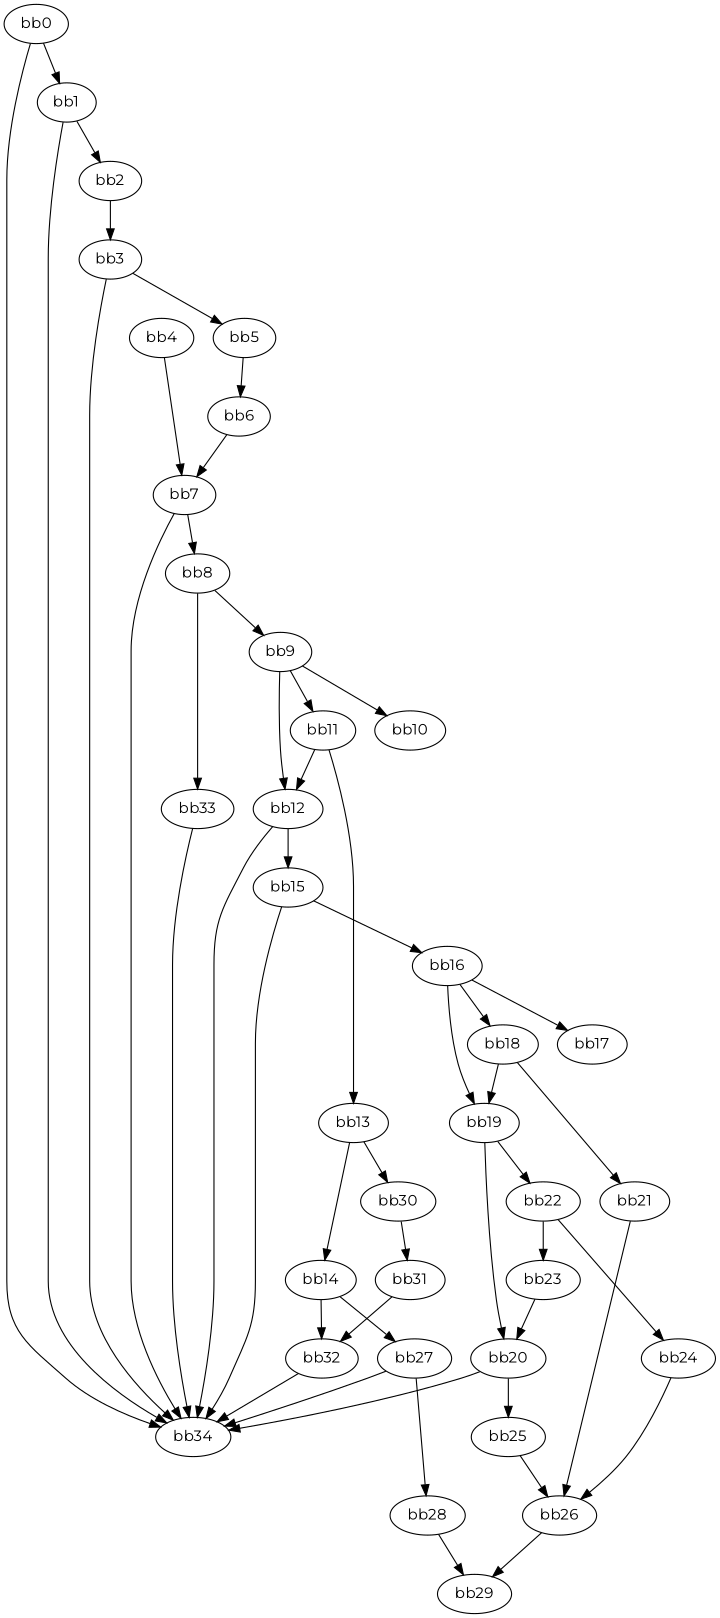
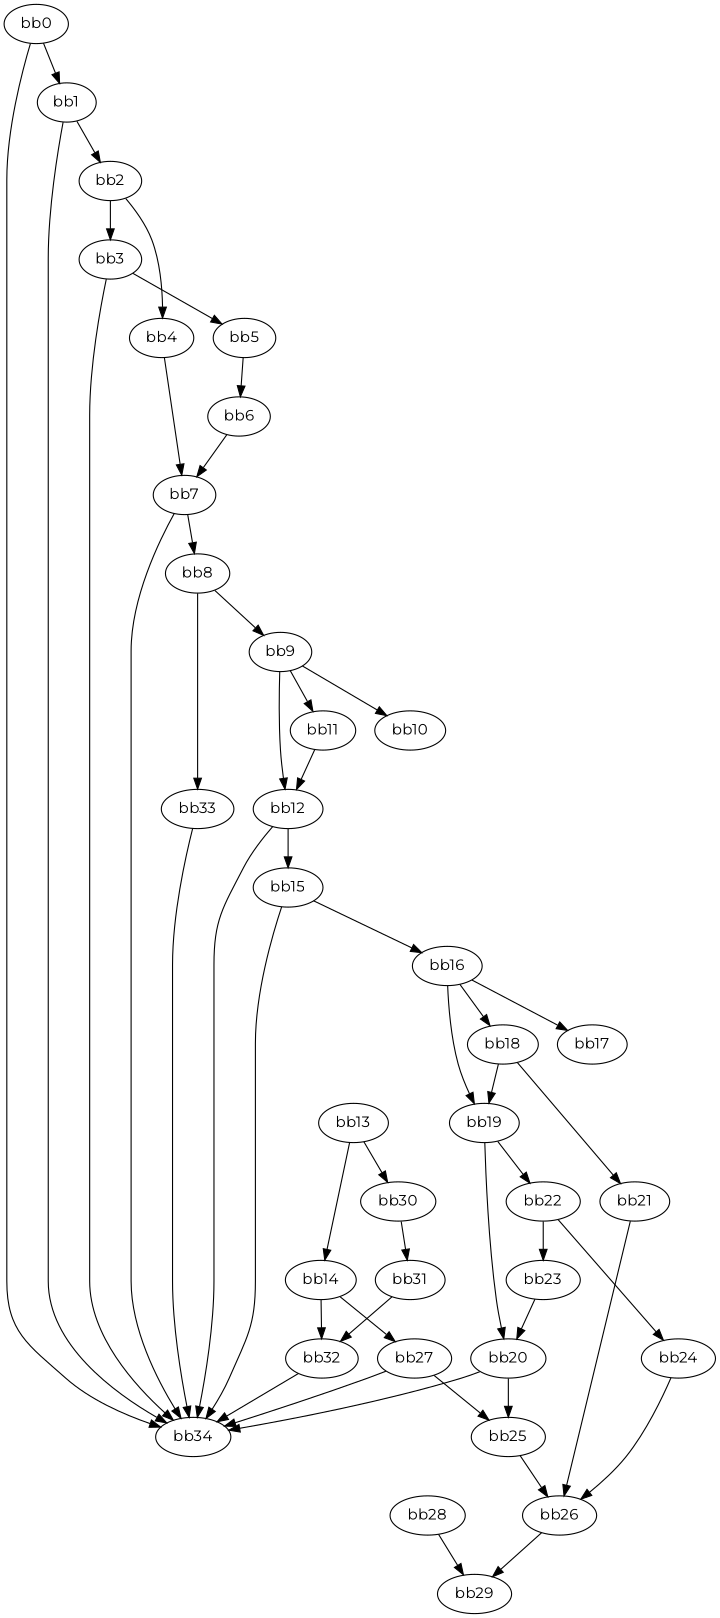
none -> (155, 249)
(354, 911) -> none
(421, 1431) -> (457, 1394)
